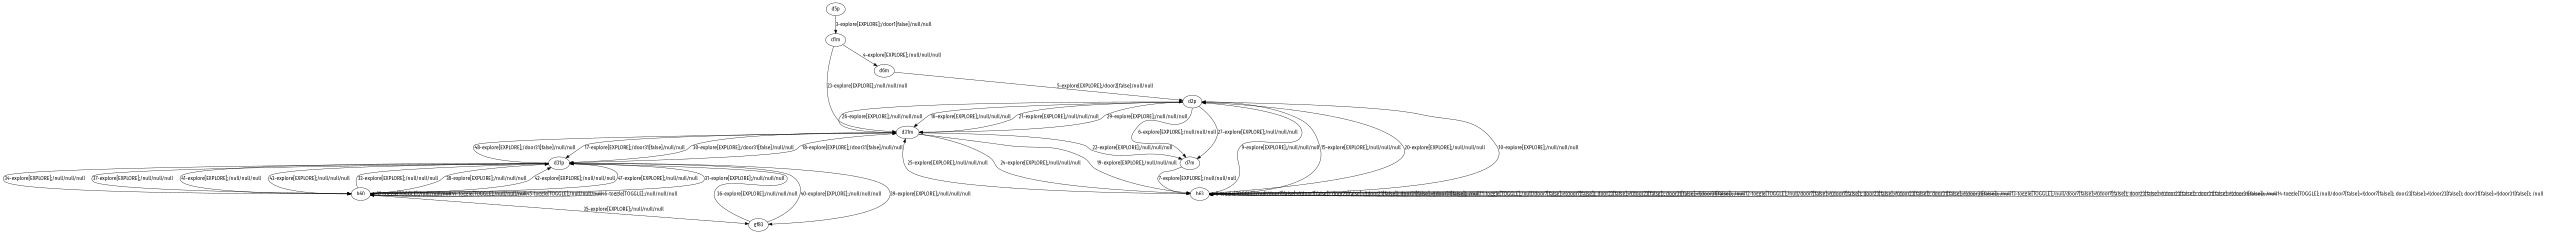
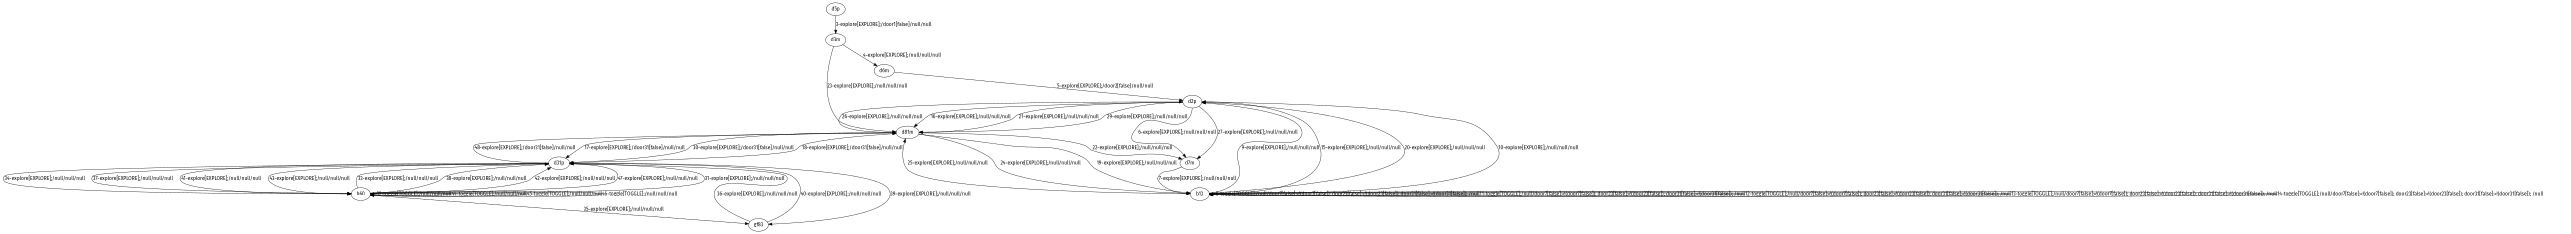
(836, 40) -> (836, 40)
(908, 132) -> (908, 132)
(1200, 194) -> (1200, 194)
